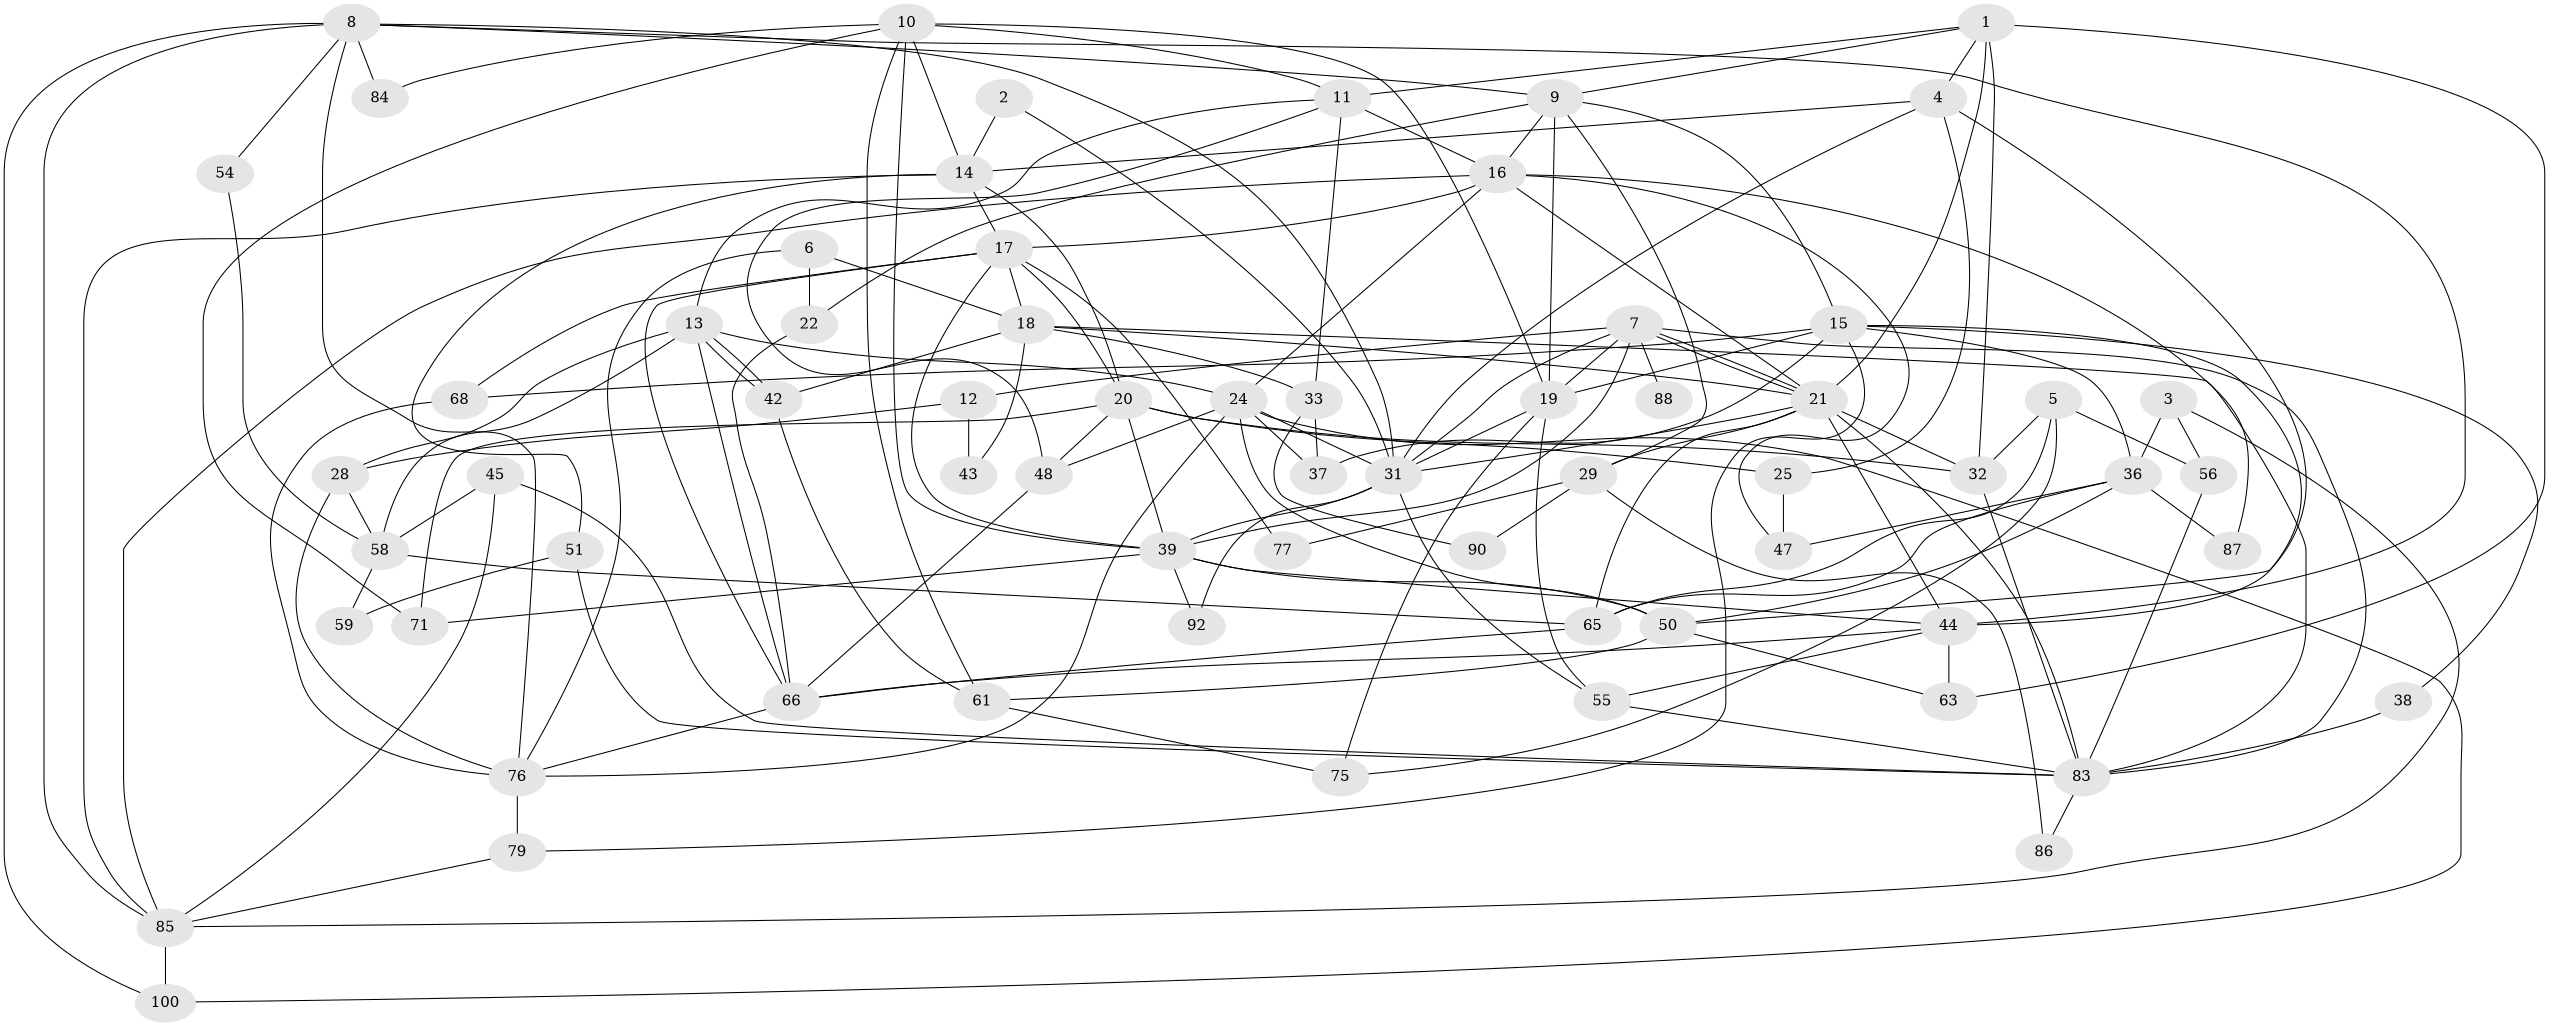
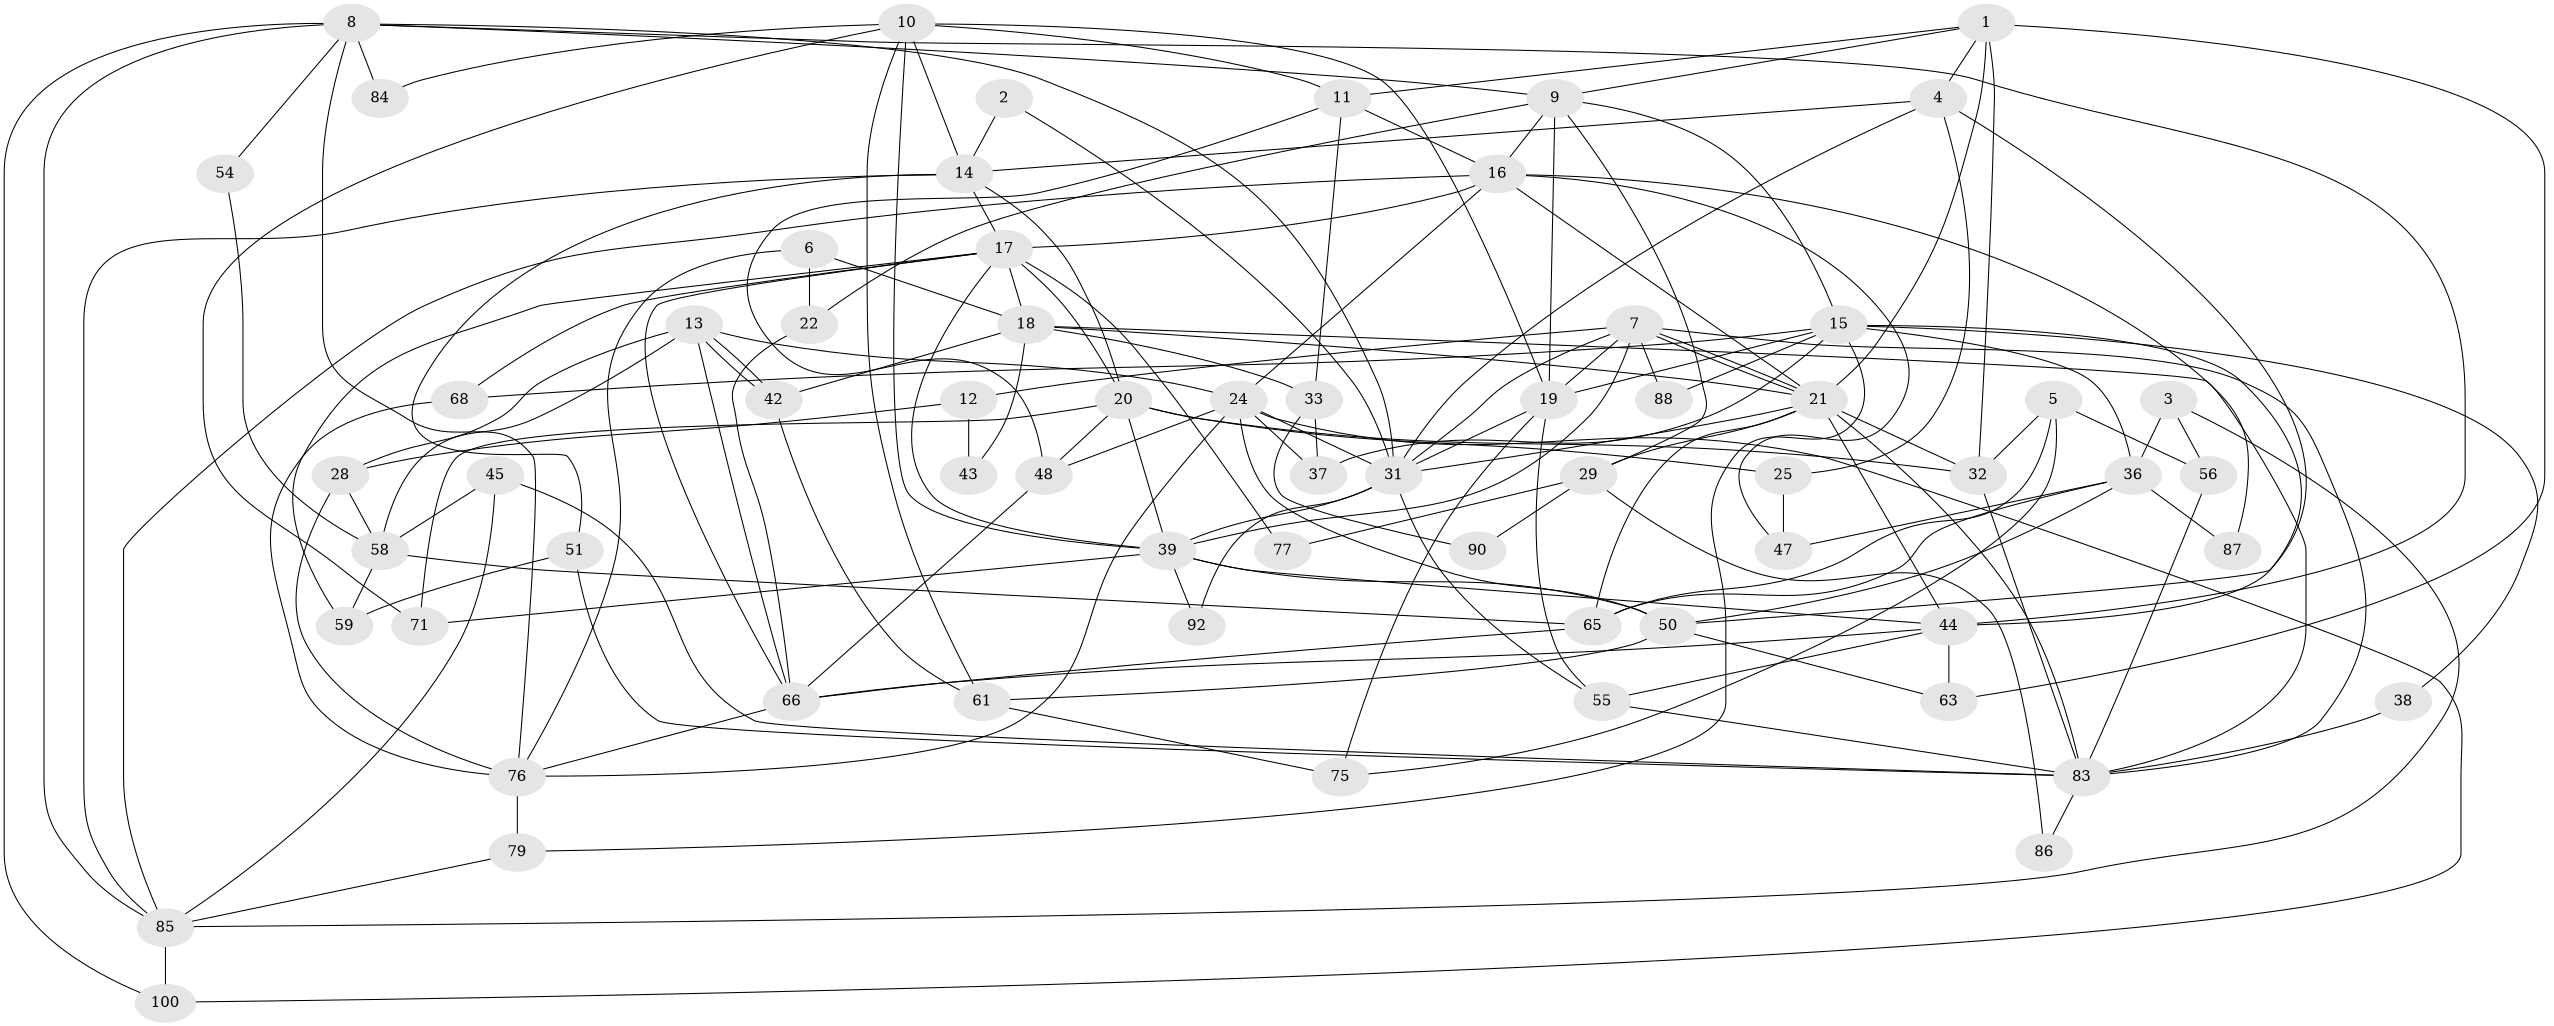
(1019, 181) -> none
none -> (533, 308)
none -> (1752, 362)
